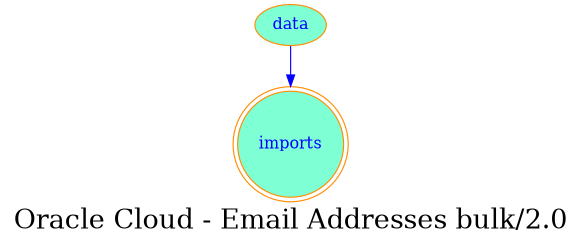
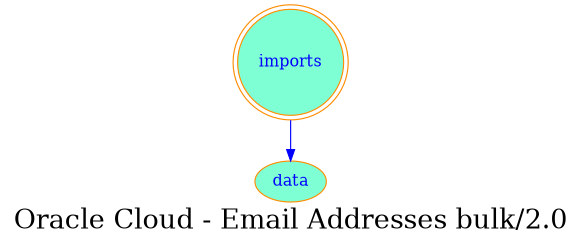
(291, 60) -> (291, 135)
